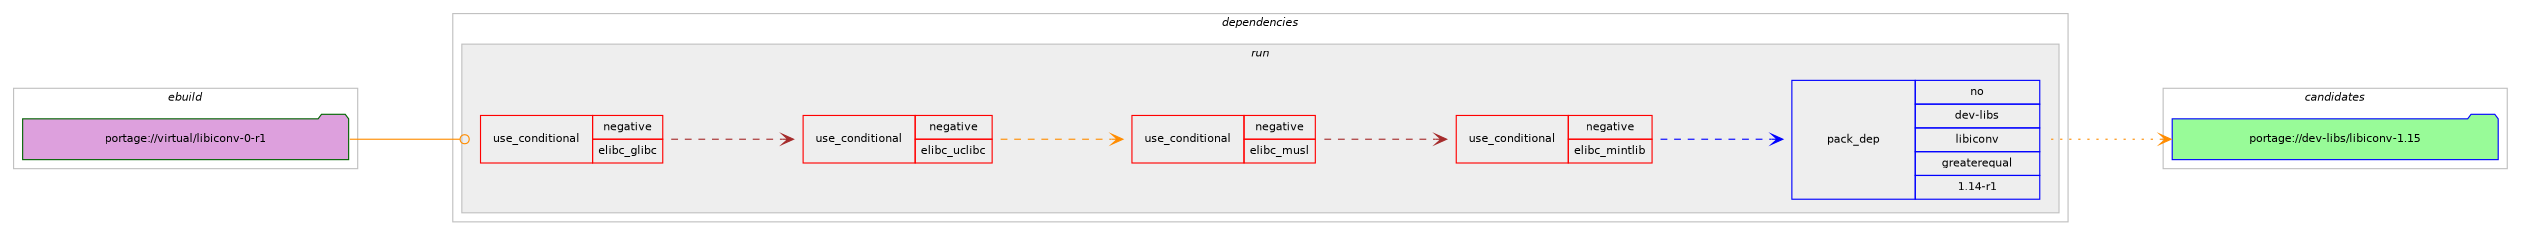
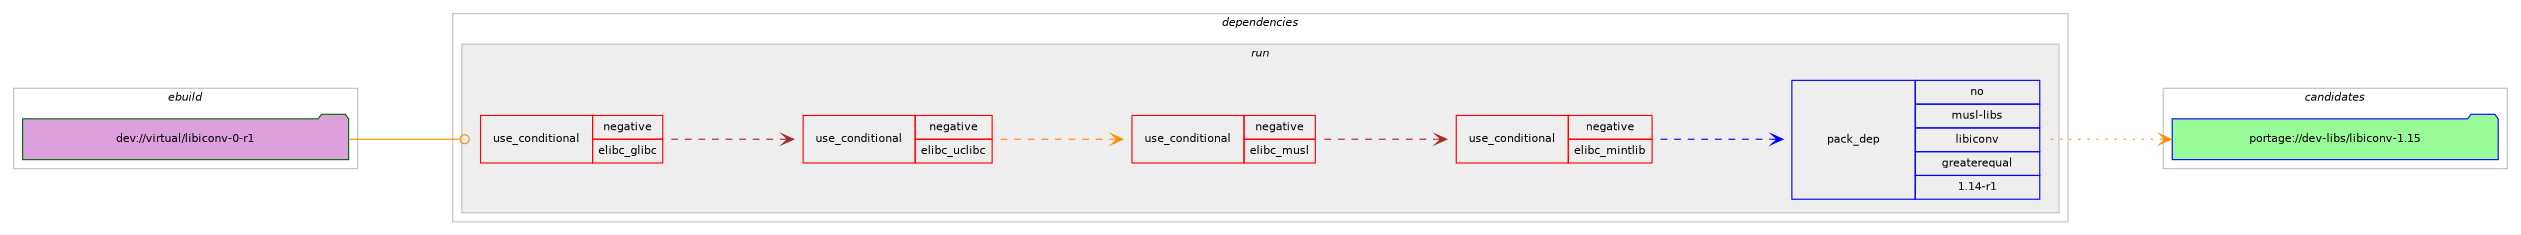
(1978, 115) -> (1978, 115)
(186, 139) -> (186, 139)
